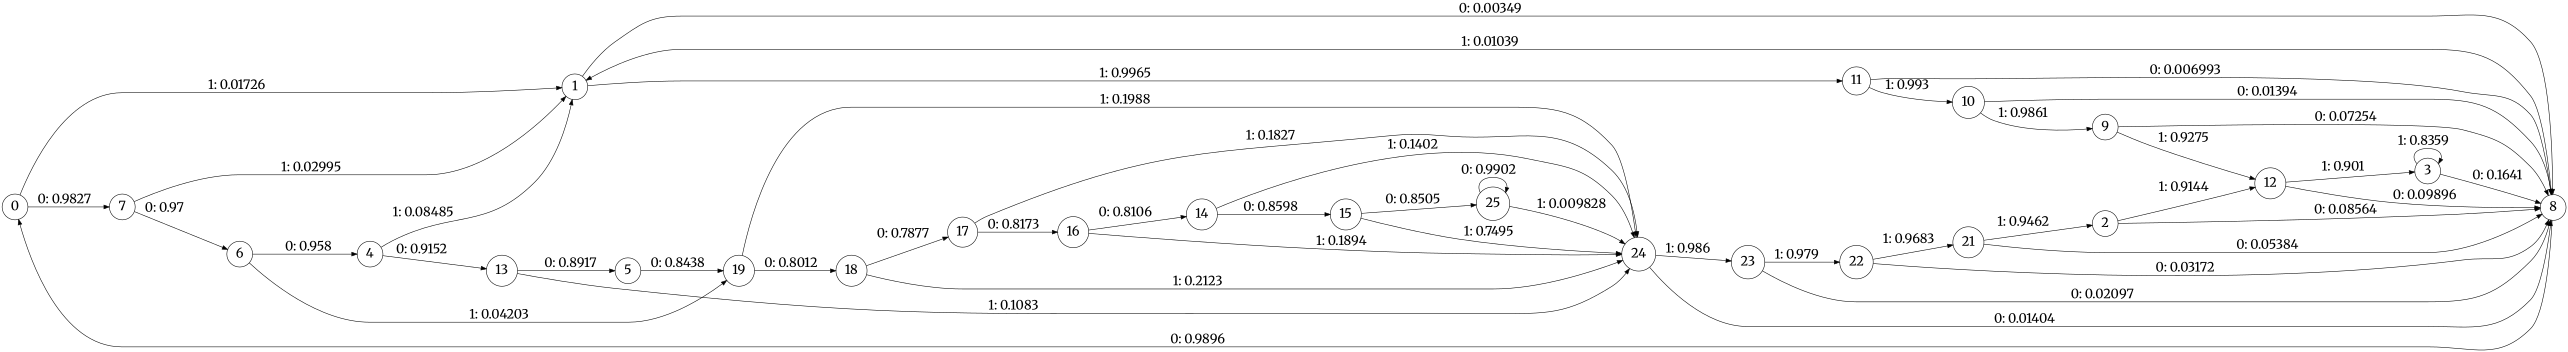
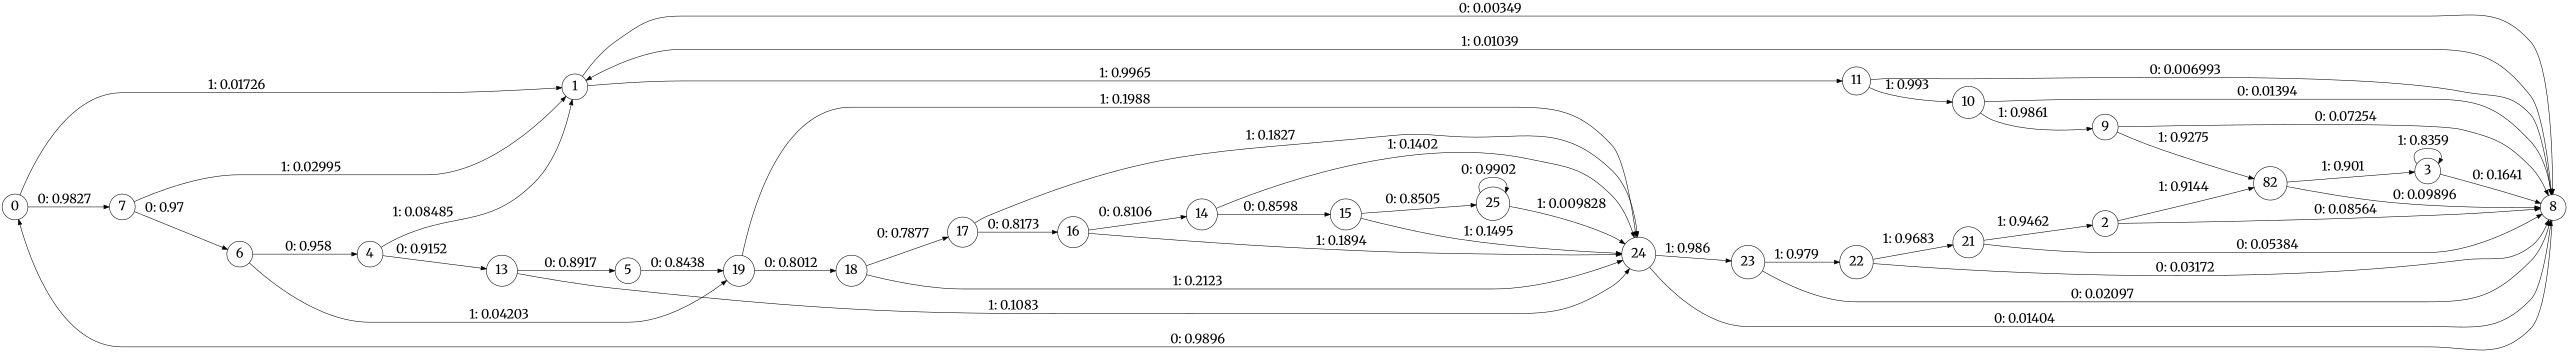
(2270, 183) -> (2270, 183)
(1493, 232) -> (1493, 232)
